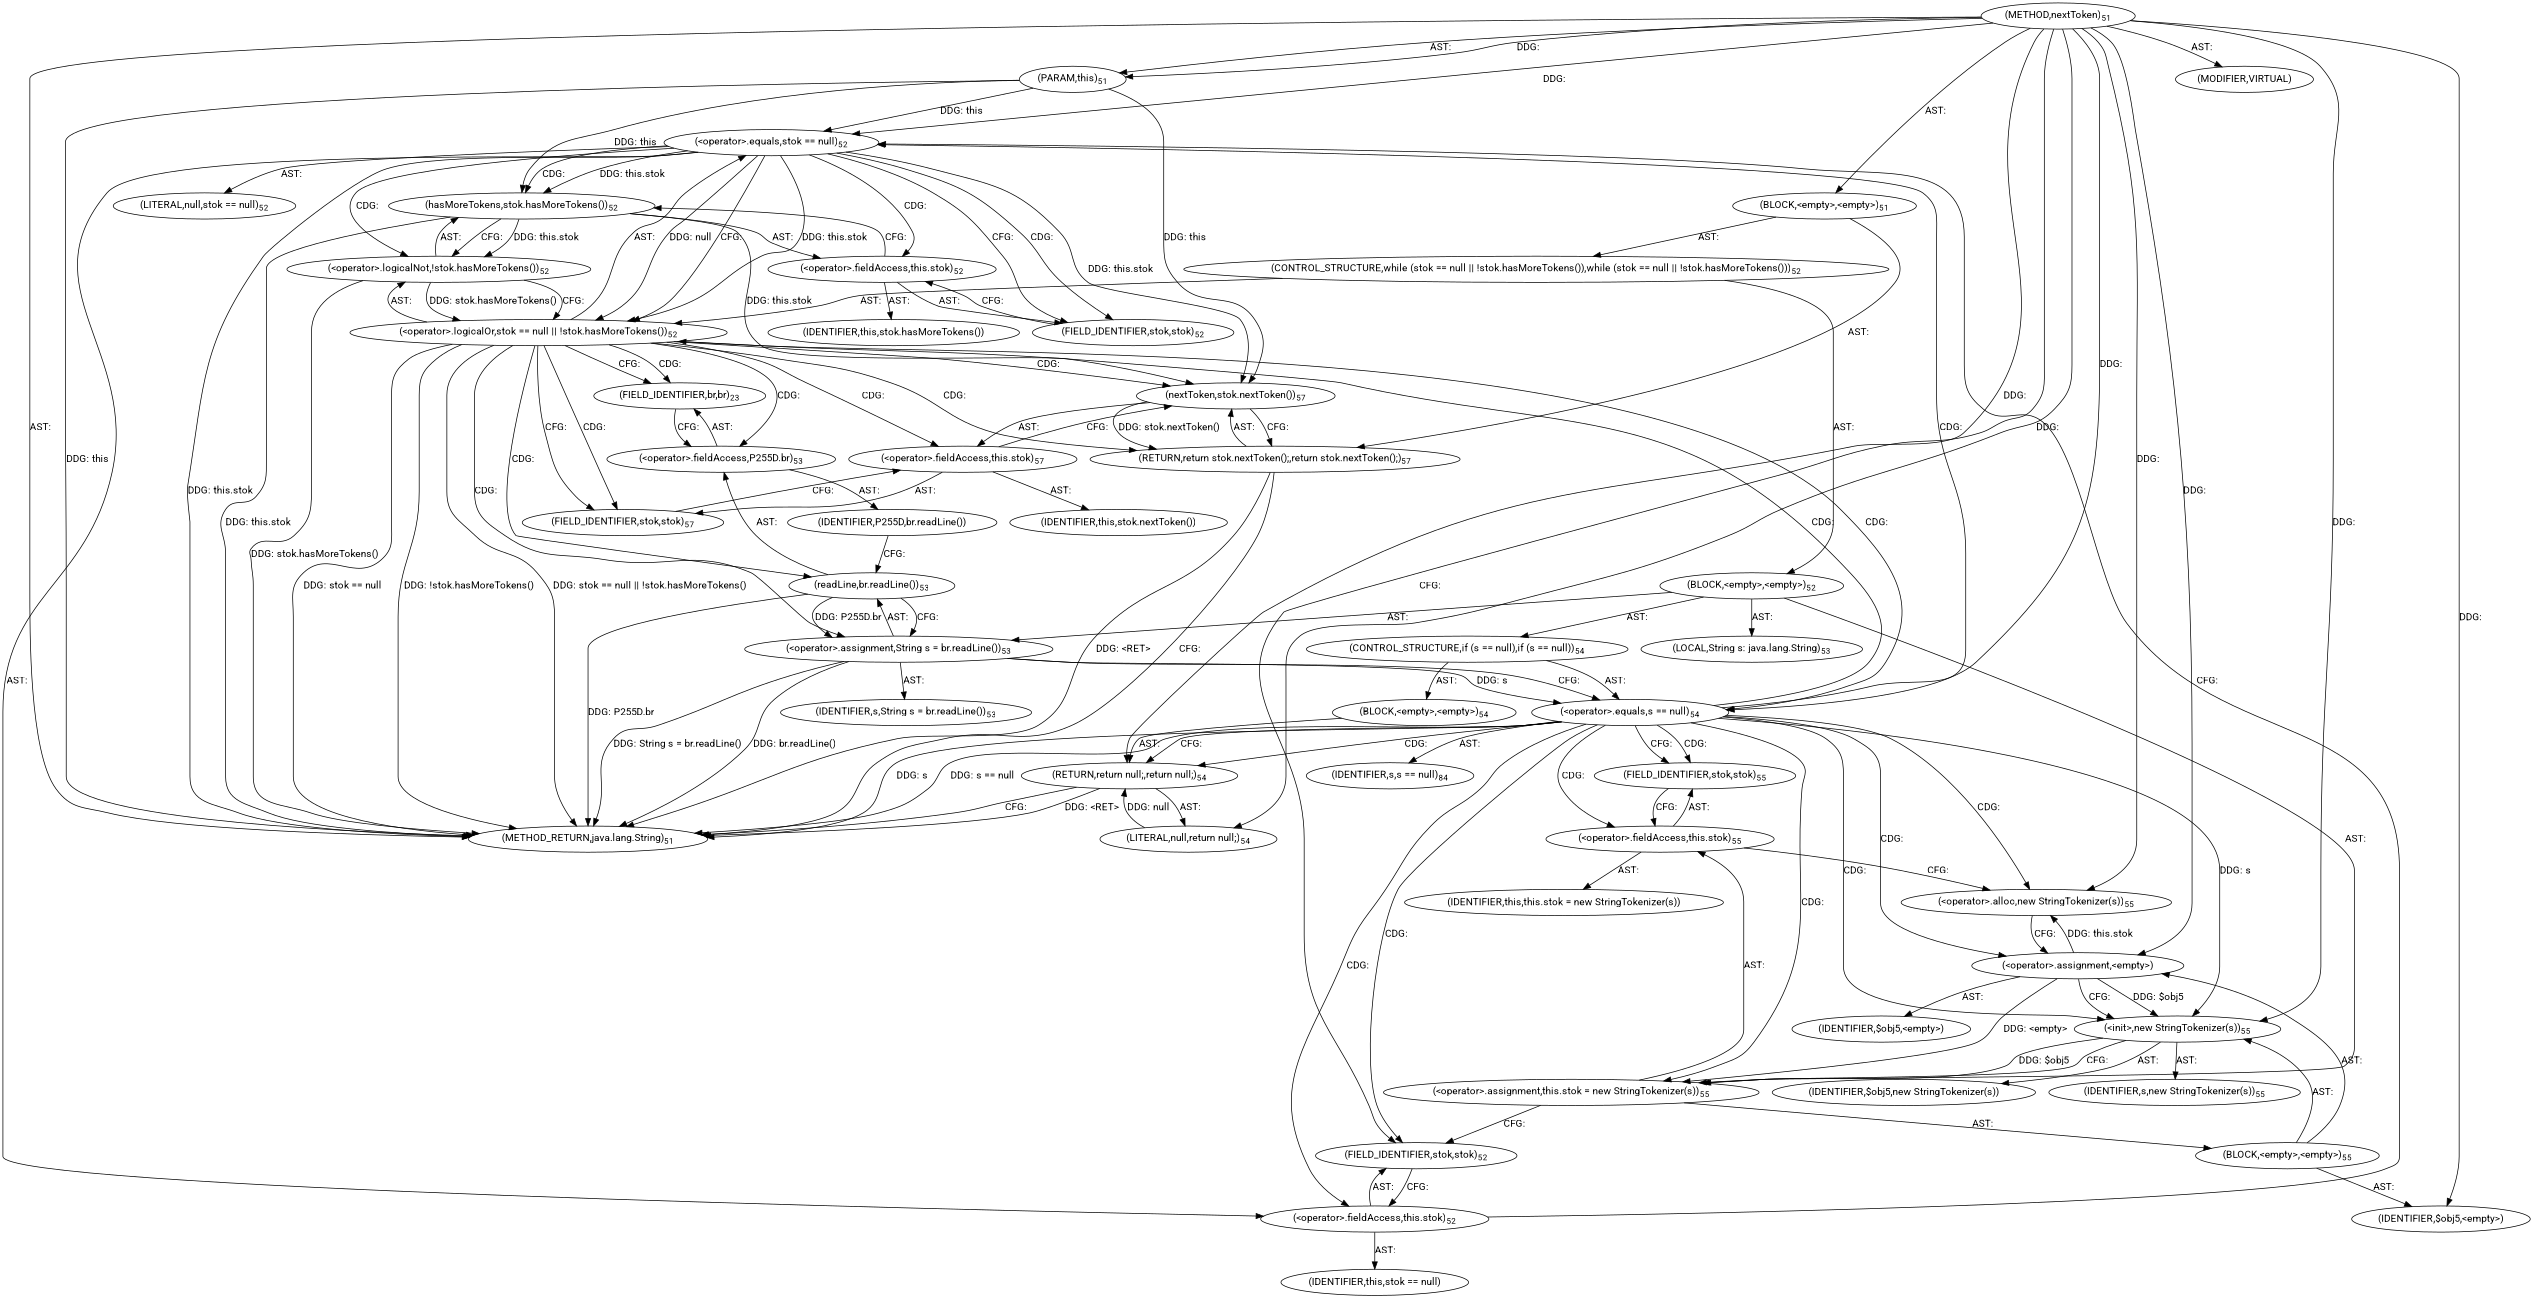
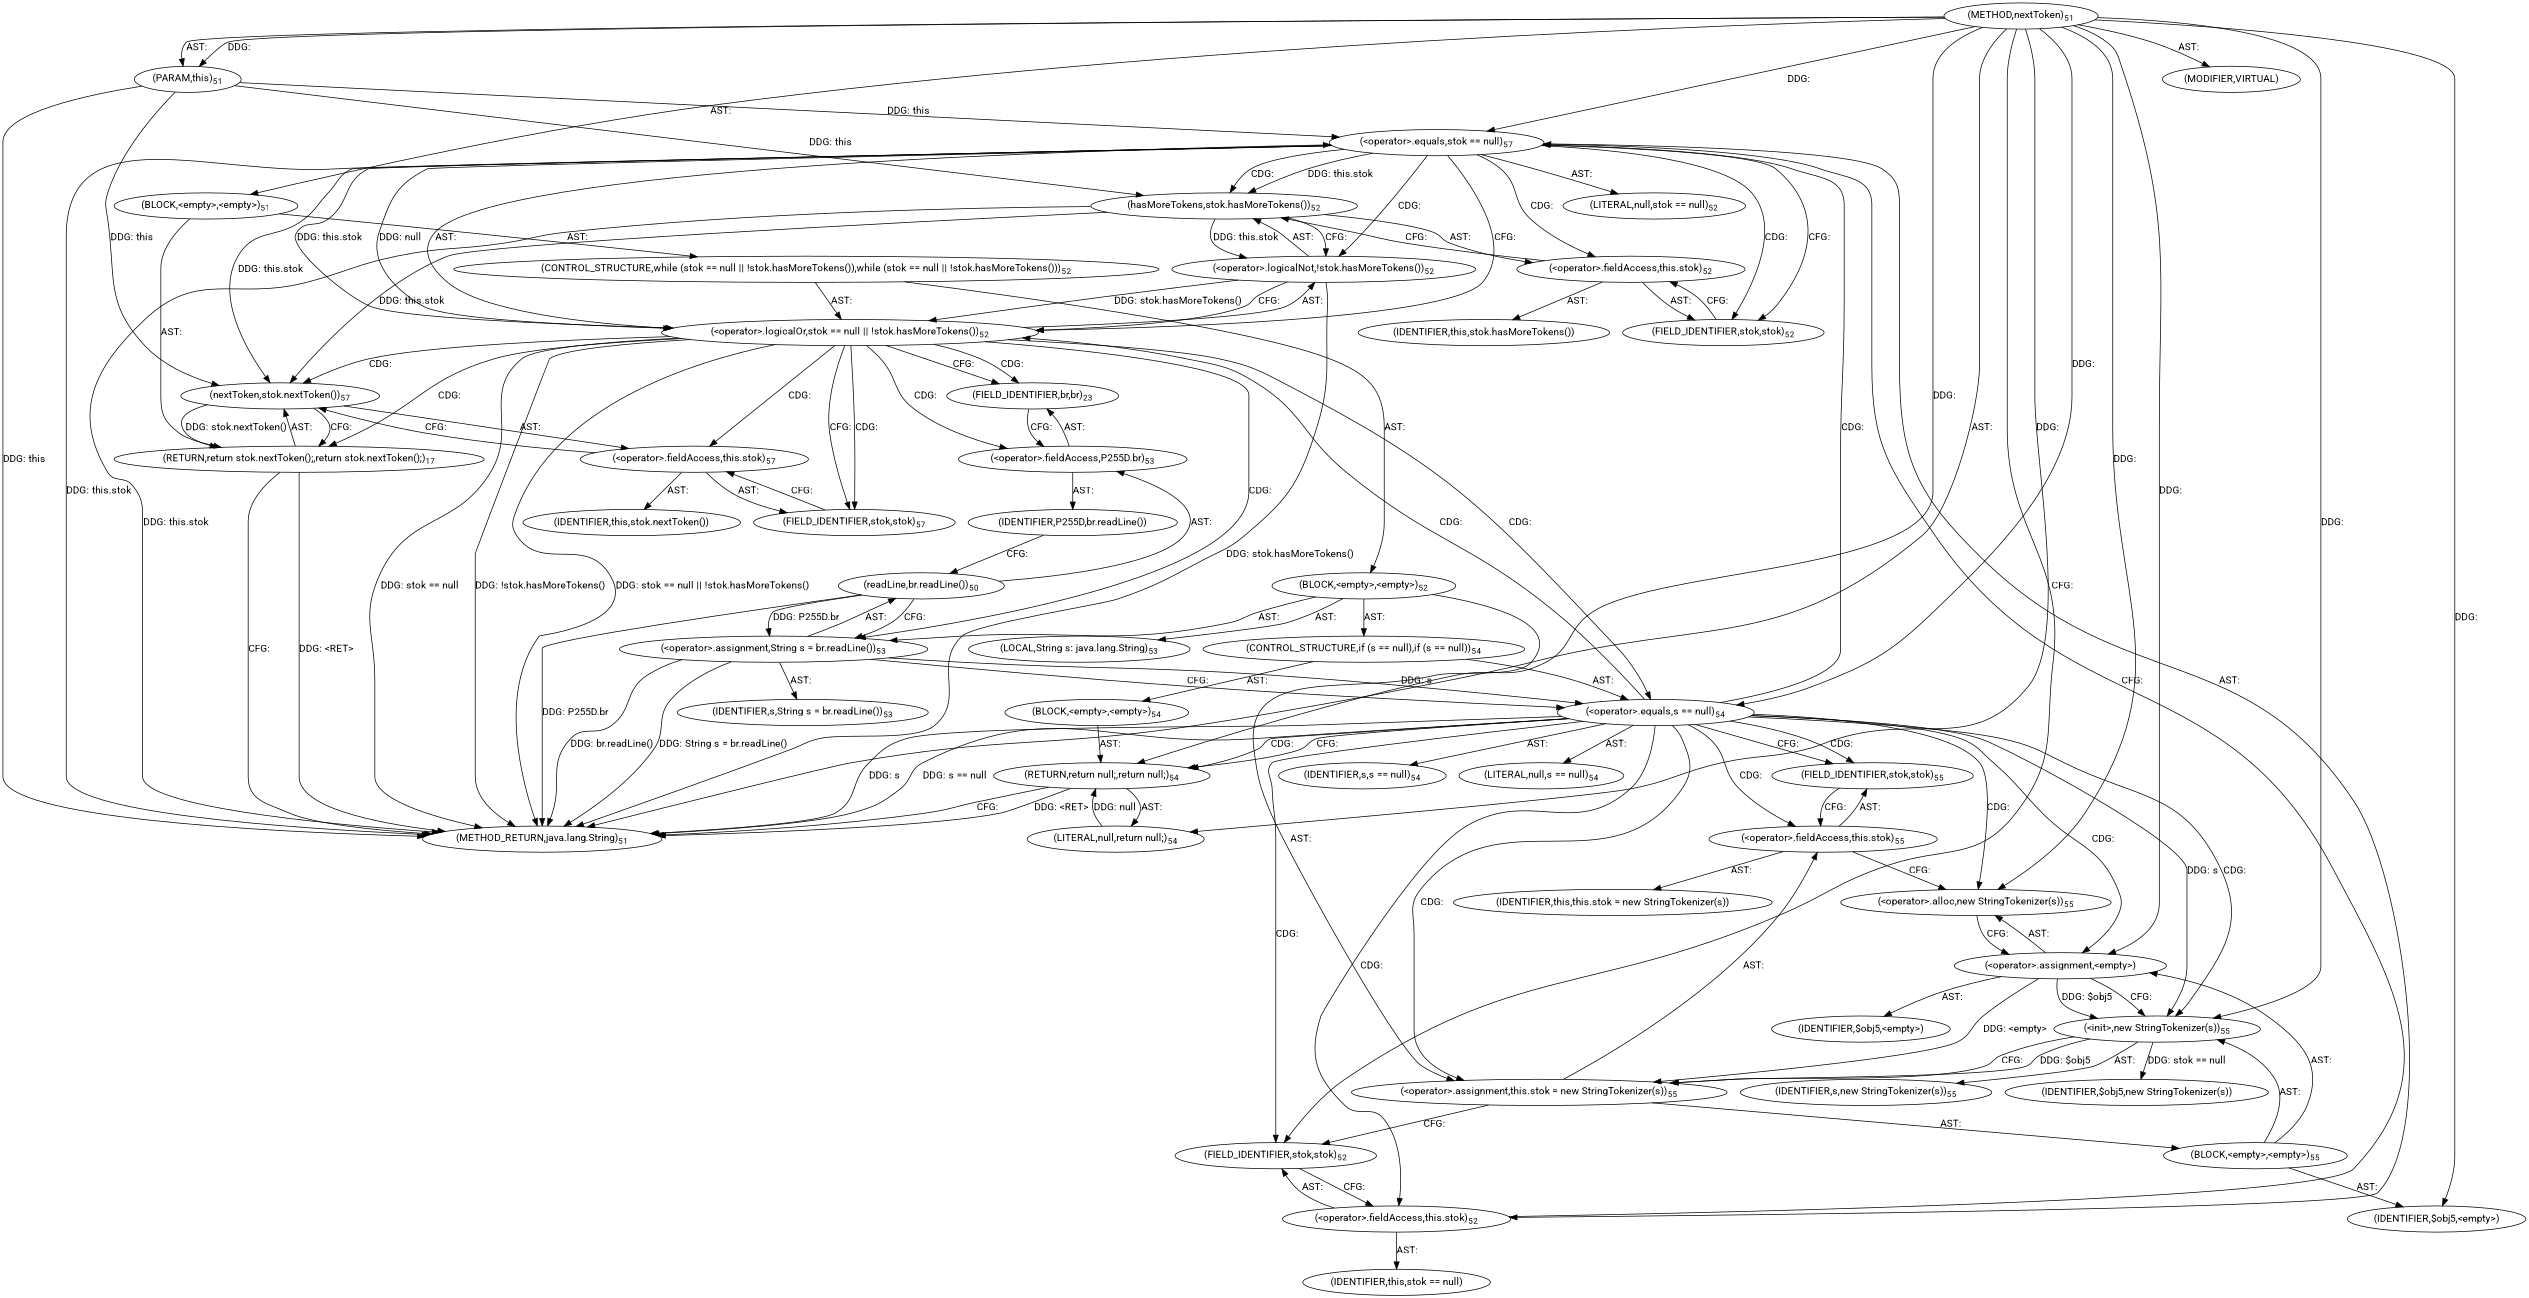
(843, 142) -> (1508, 142)
(1406, 458) -> (430, 458)
(564, 543) -> none
(925, 585) -> (974, 585)
(1444, 775) -> (1416, 775)
none -> (1541, 776)
(2100, 934) -> (2041, 934)
(2150, 1061) -> (2187, 1061)
